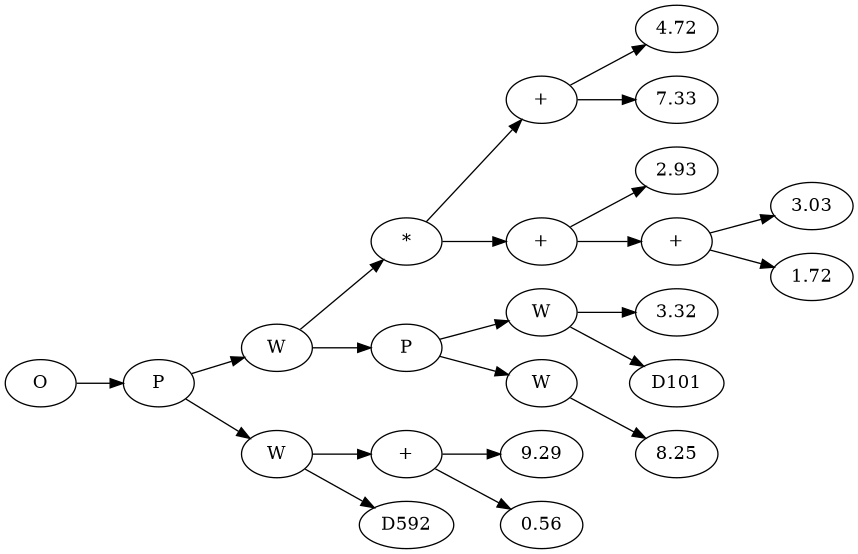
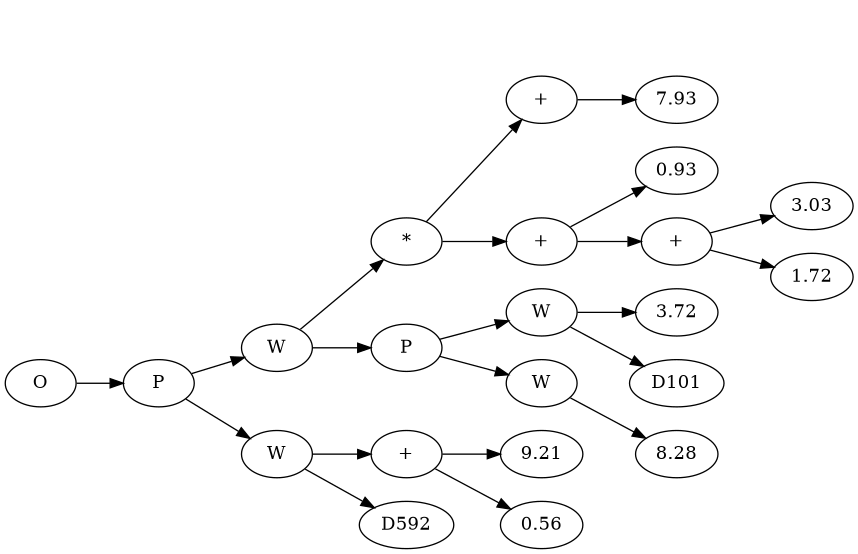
(677, 29) -> none
(677, 100) -> (677, 100)
(677, 171) -> (677, 171)
(677, 312) -> (677, 312)
(542, 454) -> (542, 454)
(677, 454) -> (677, 454)
